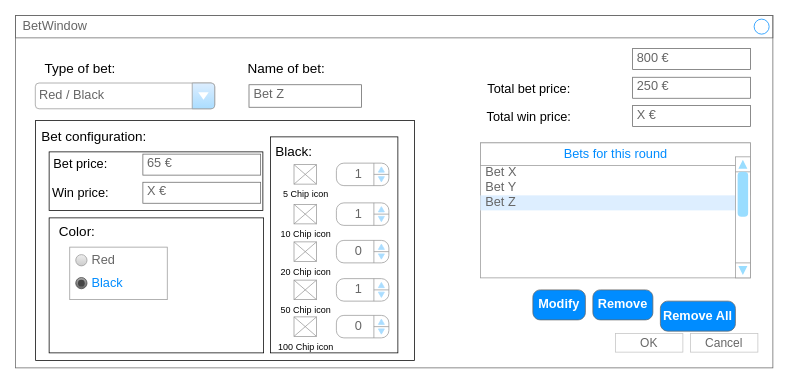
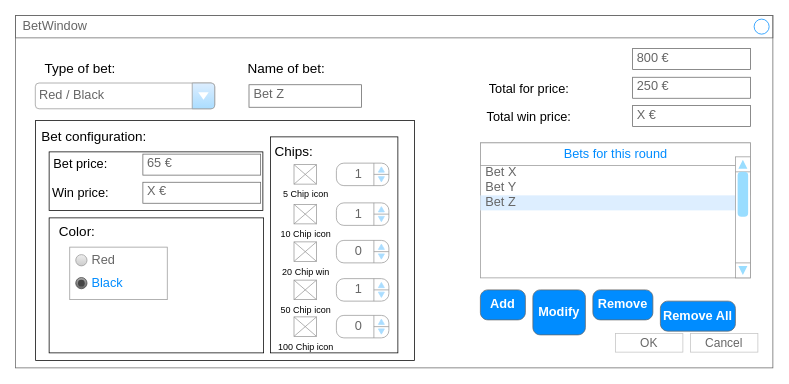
(529, 90) -> (529, 90)
(294, 152) -> (294, 152)
(306, 272) -> (306, 272)
none -> (503, 305)
(559, 305) -> (559, 312)
